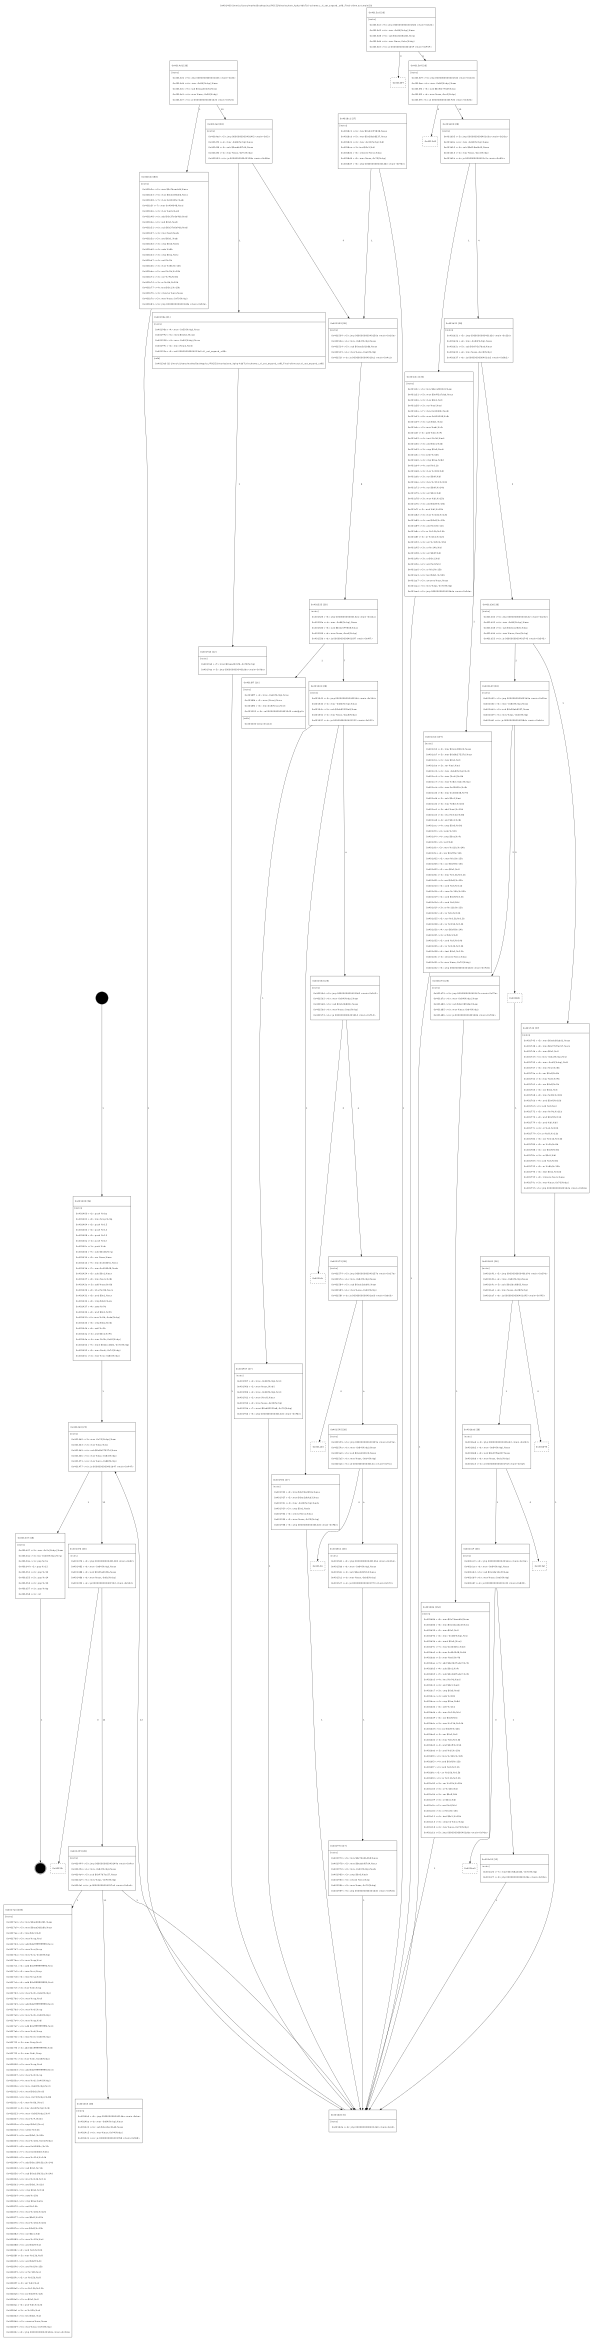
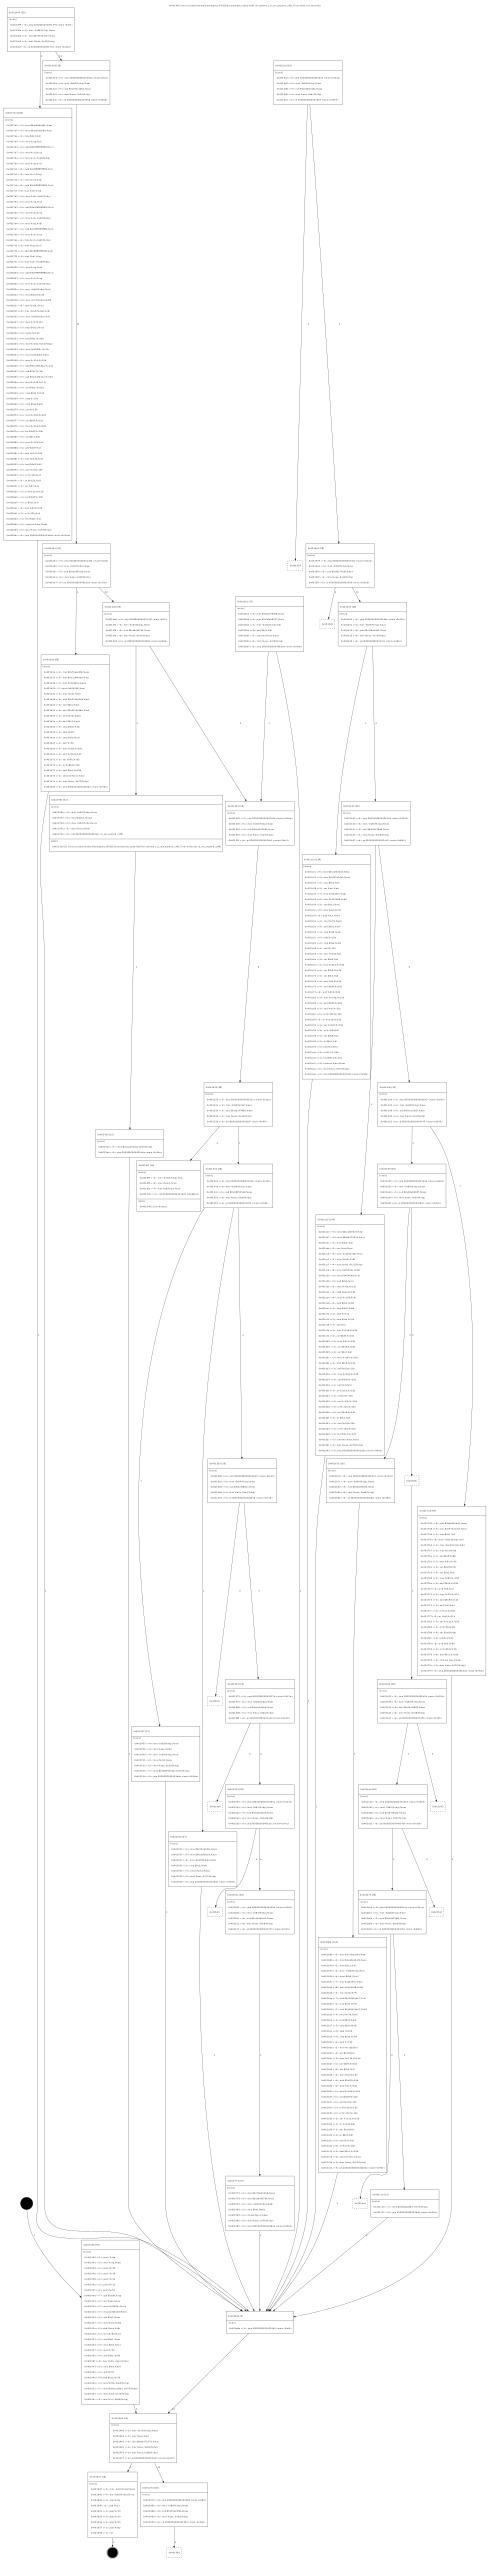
none -> (76, 323)
(102, 1716) -> none
(246, 1990) -> (38, 1501)
